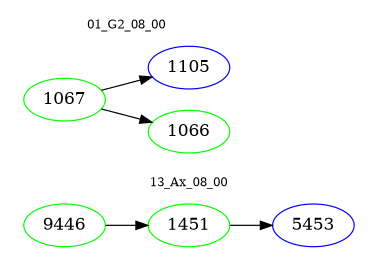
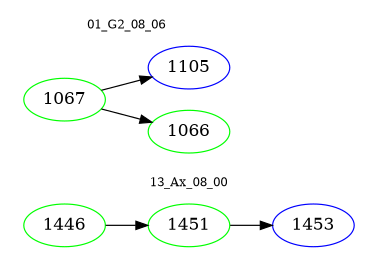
(127, 26) -> (127, 26)
(65, 225) -> (65, 225)
(313, 225) -> (313, 225)
